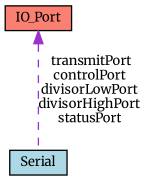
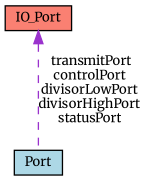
(38, 163) -> (38, 163)
